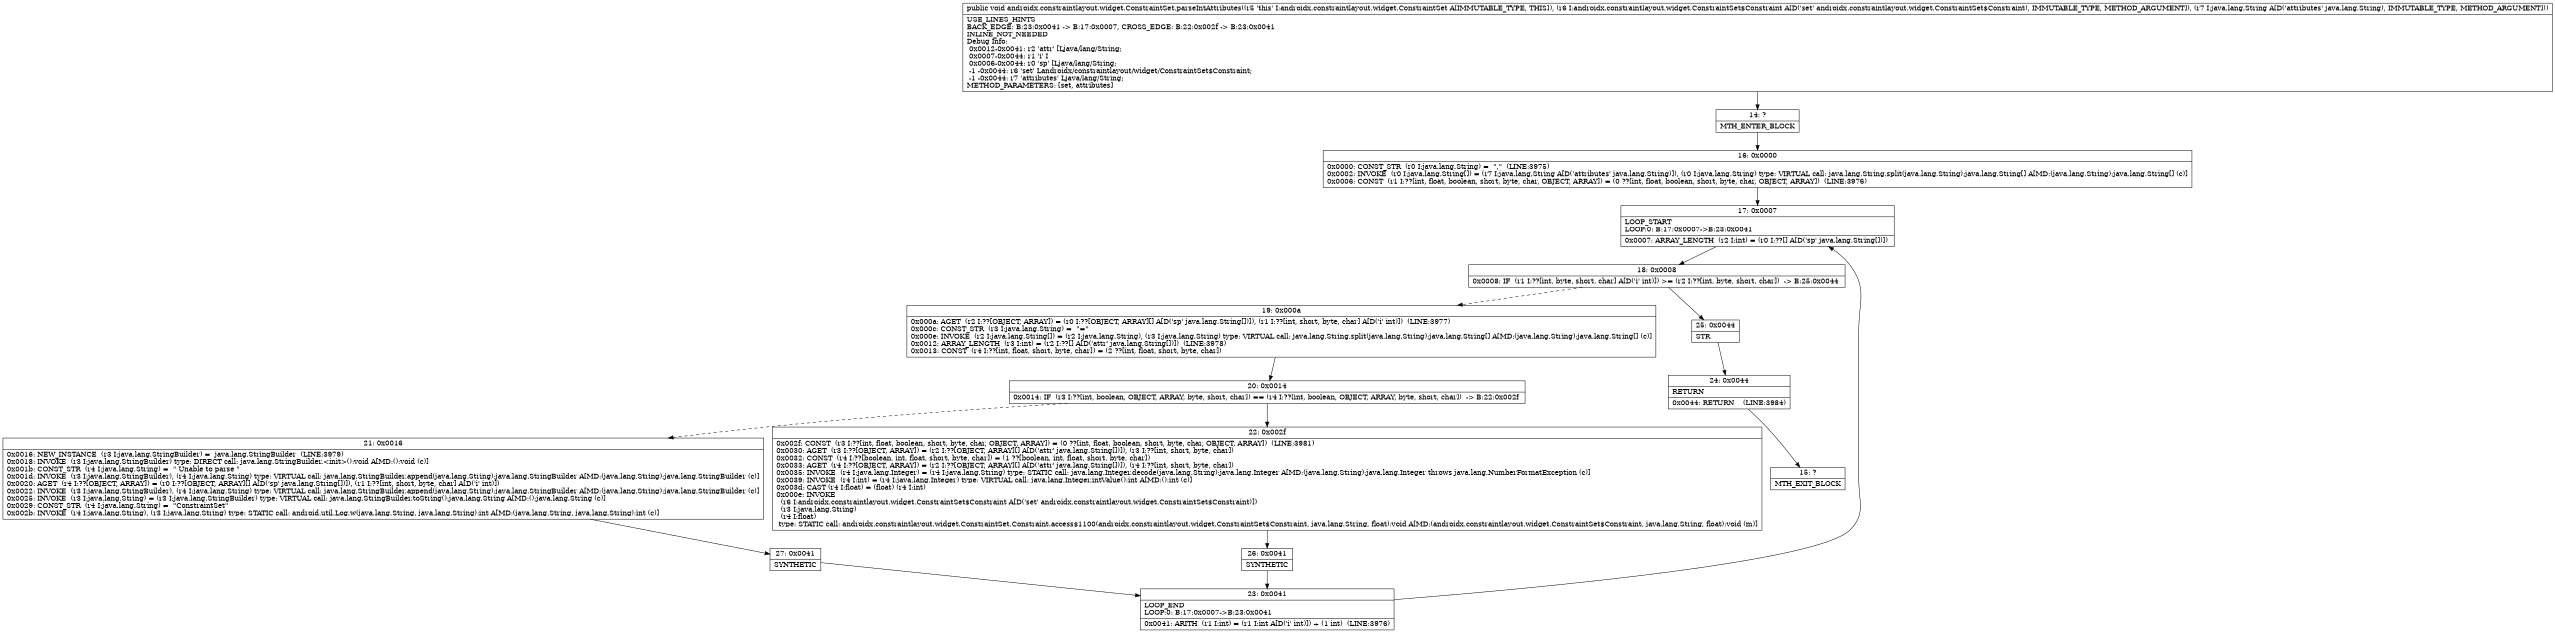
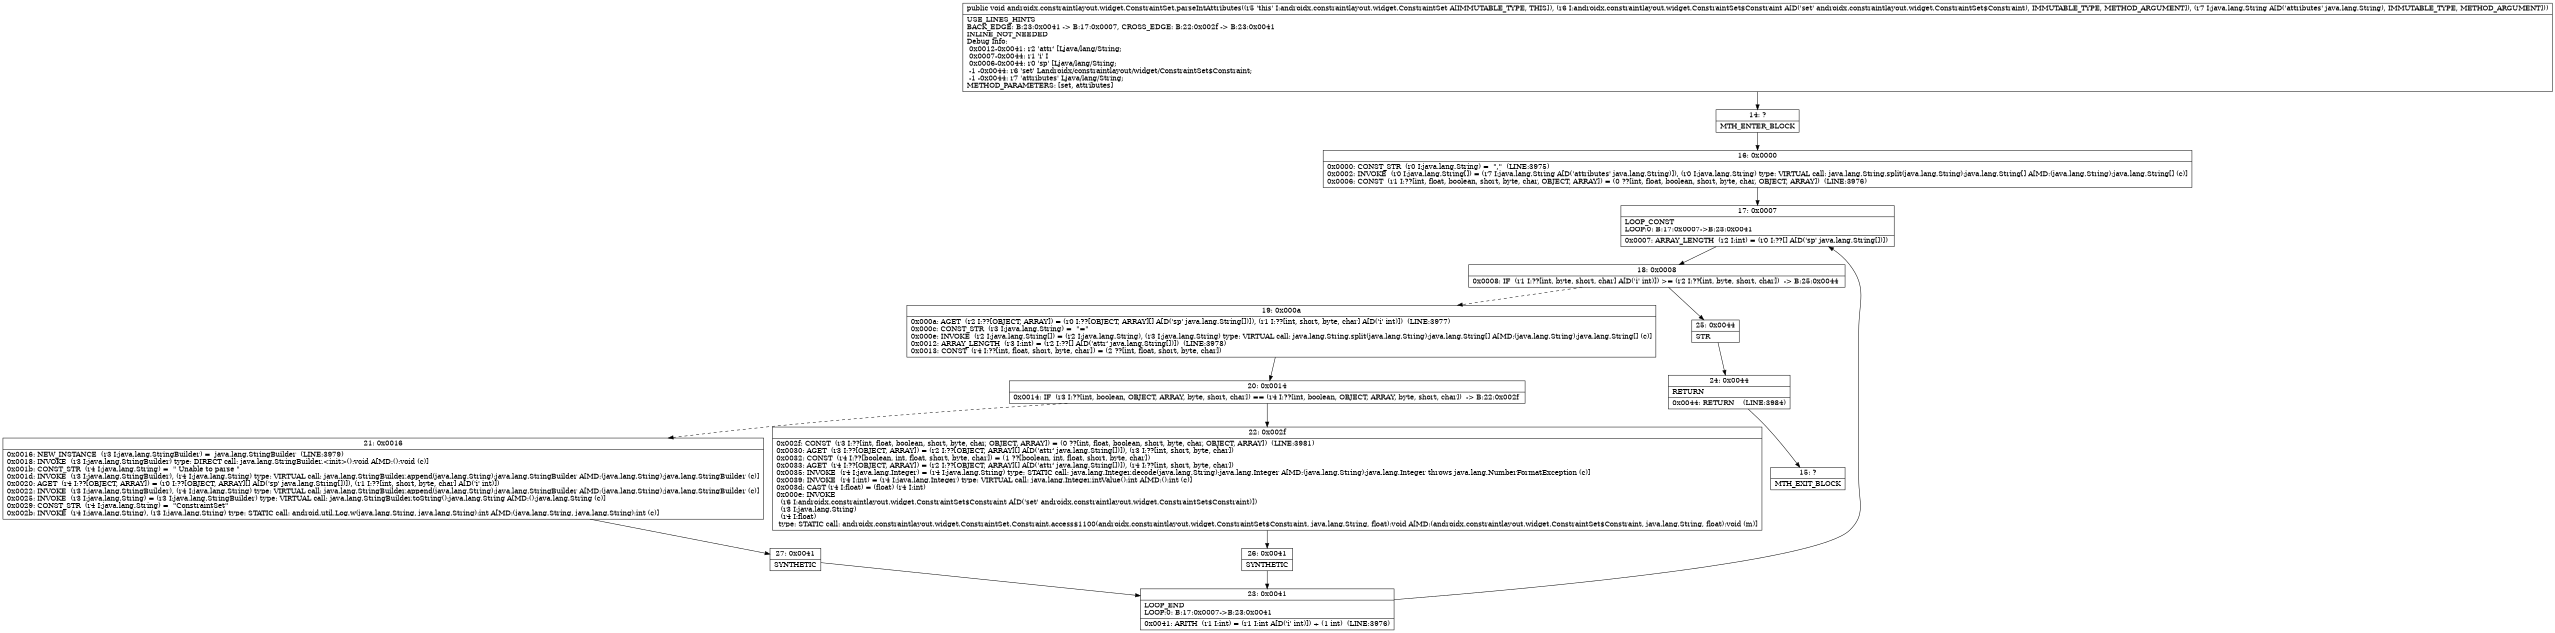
(1648, 222) -> (1650, 222)
